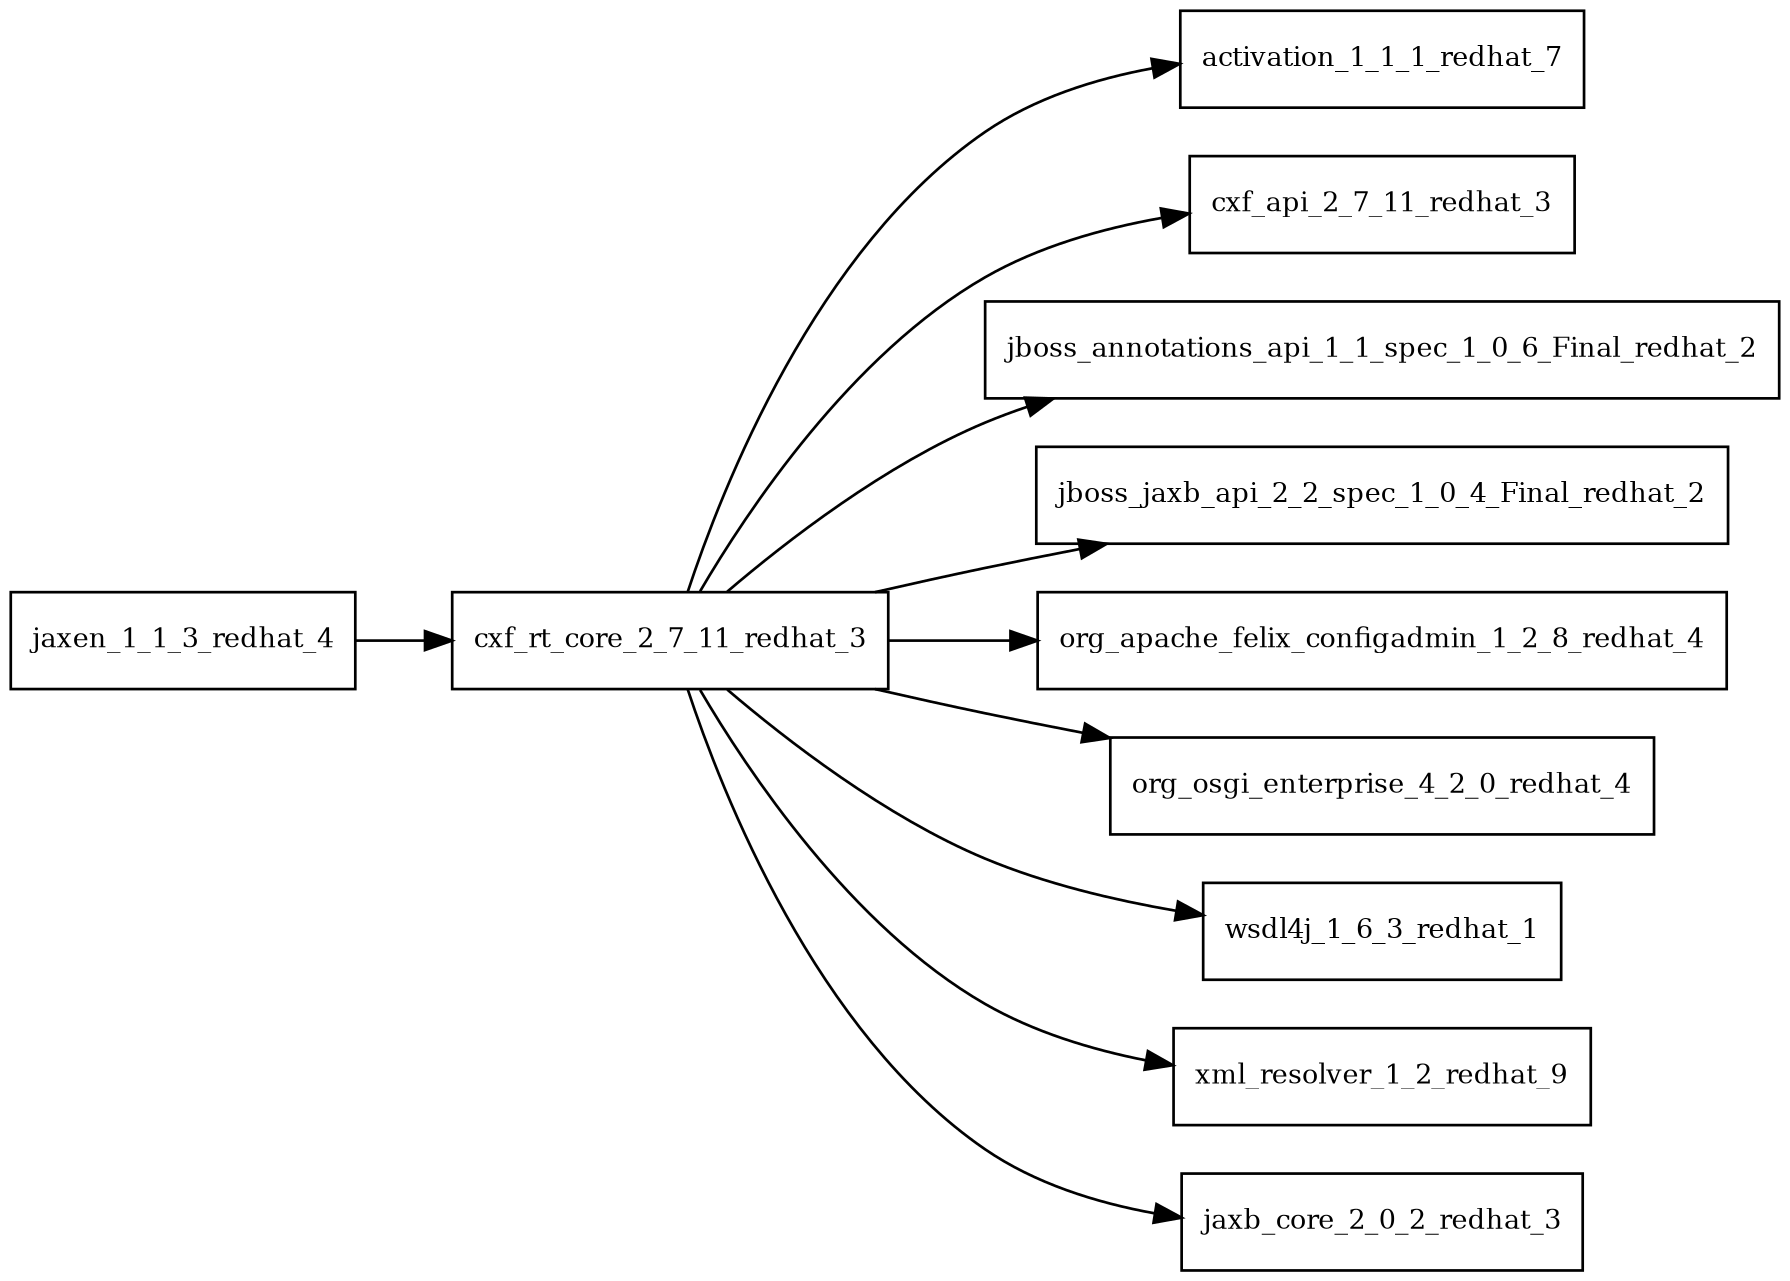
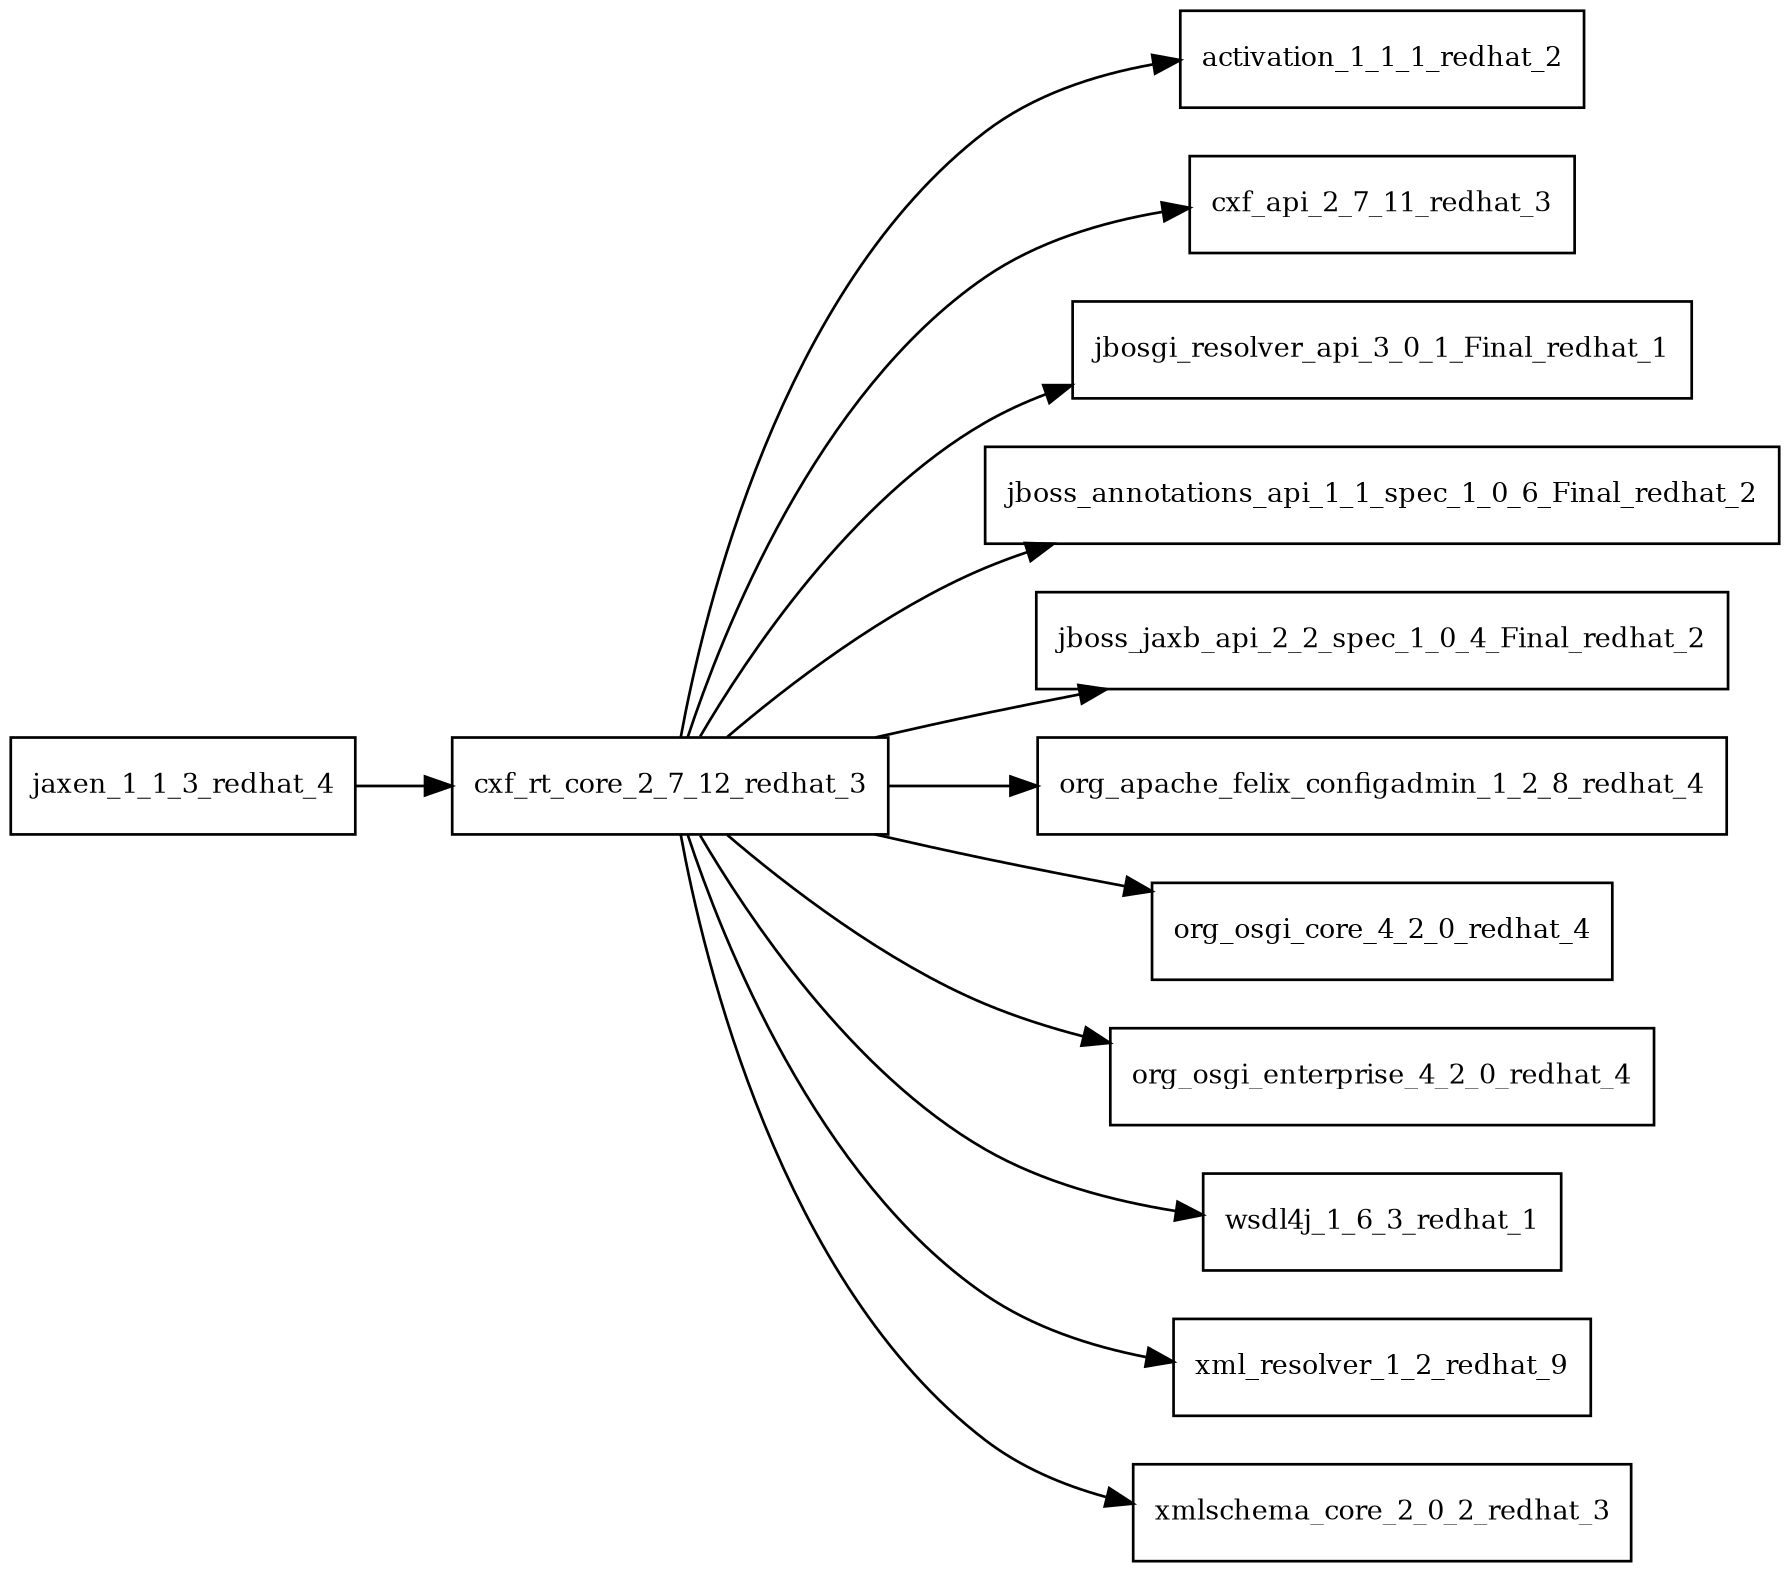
(1382, 59) -> (1382, 59)
none -> (1382, 350)
(670, 641) -> (670, 786)
none -> (1382, 931)
(1382, 1222) -> (1382, 1513)
